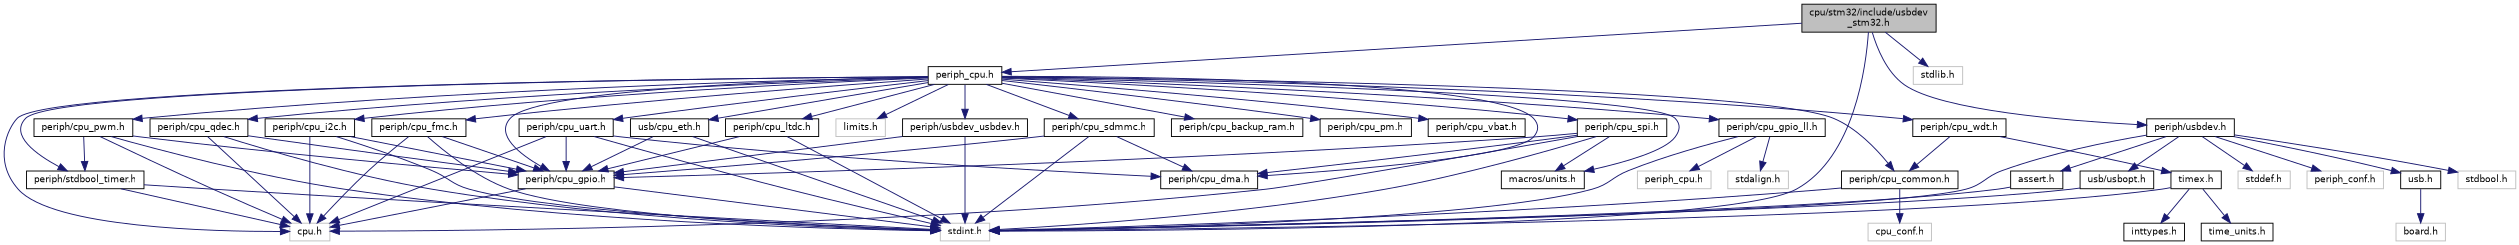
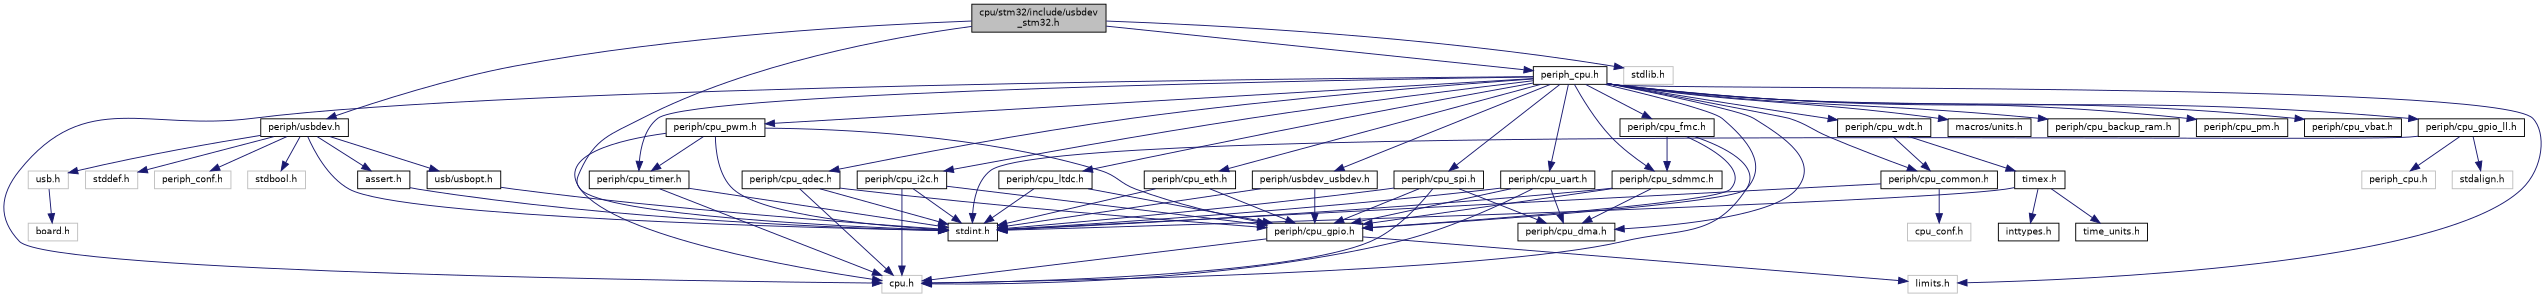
(670, 128) -> (1190, 180)
(1586, 151) -> none
(85, 180) -> (639, 180)
(2421, 180) -> (48, 180)
(772, 207) -> (1631, 259)
(670, 215) -> (1667, 149)
(965, 232) -> (973, 232)
